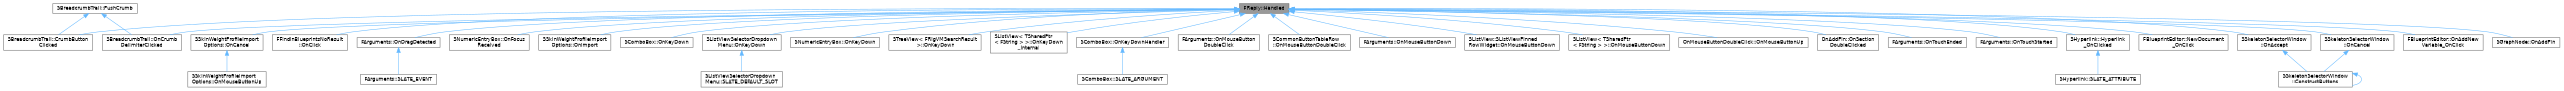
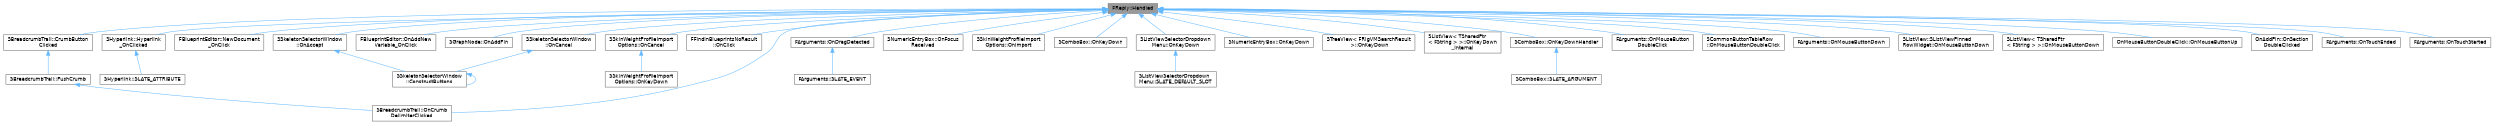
(72, 26) -> (48, 65)
(227, 79) -> (641, 79)
